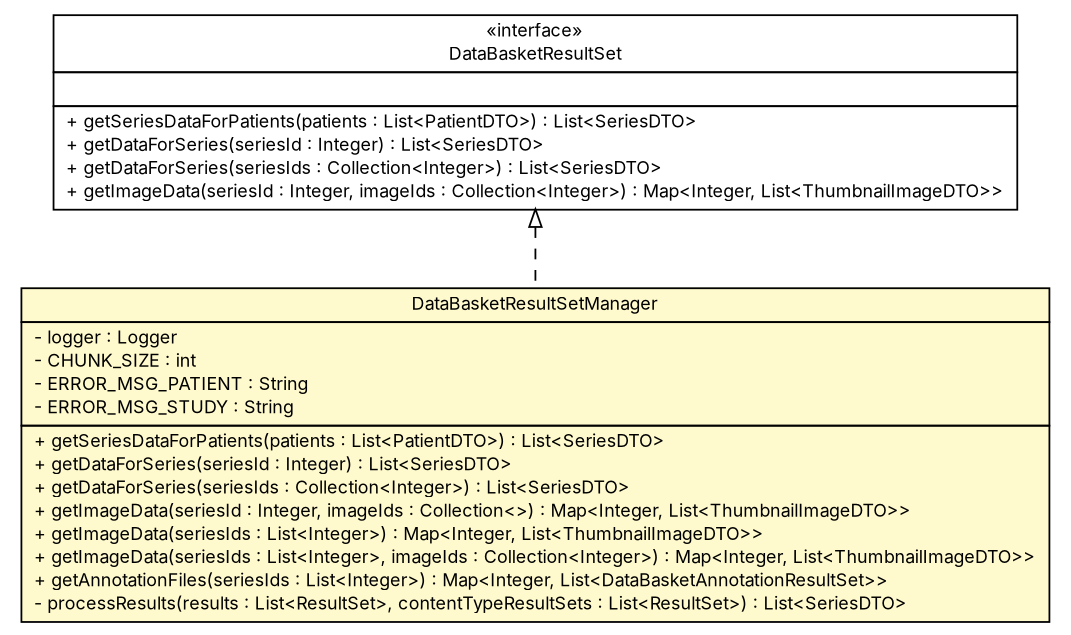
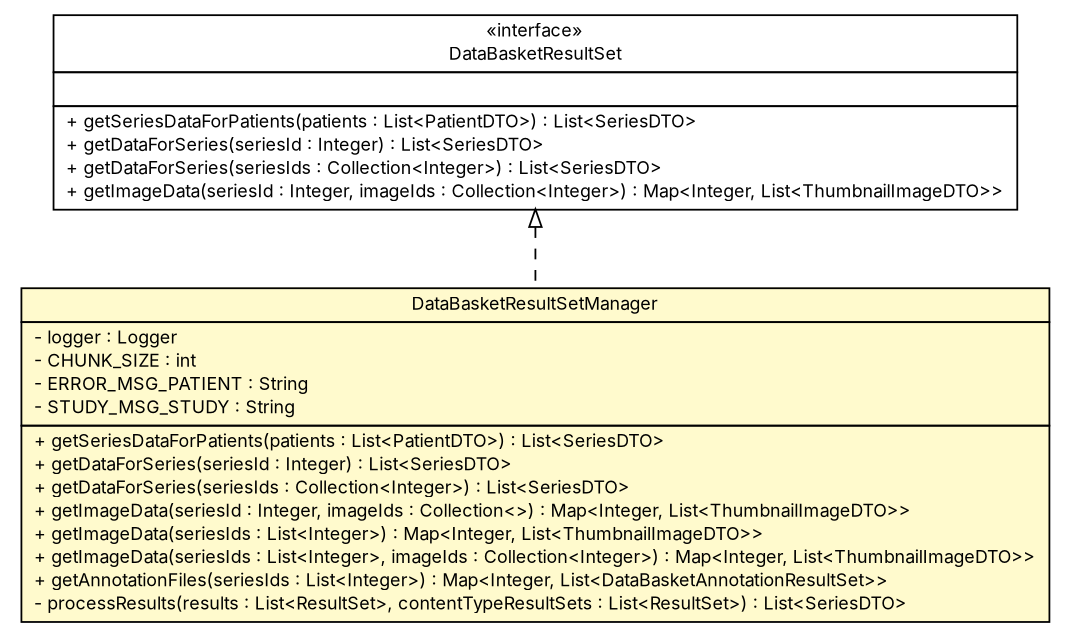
(164, 408) -> (165, 408)
